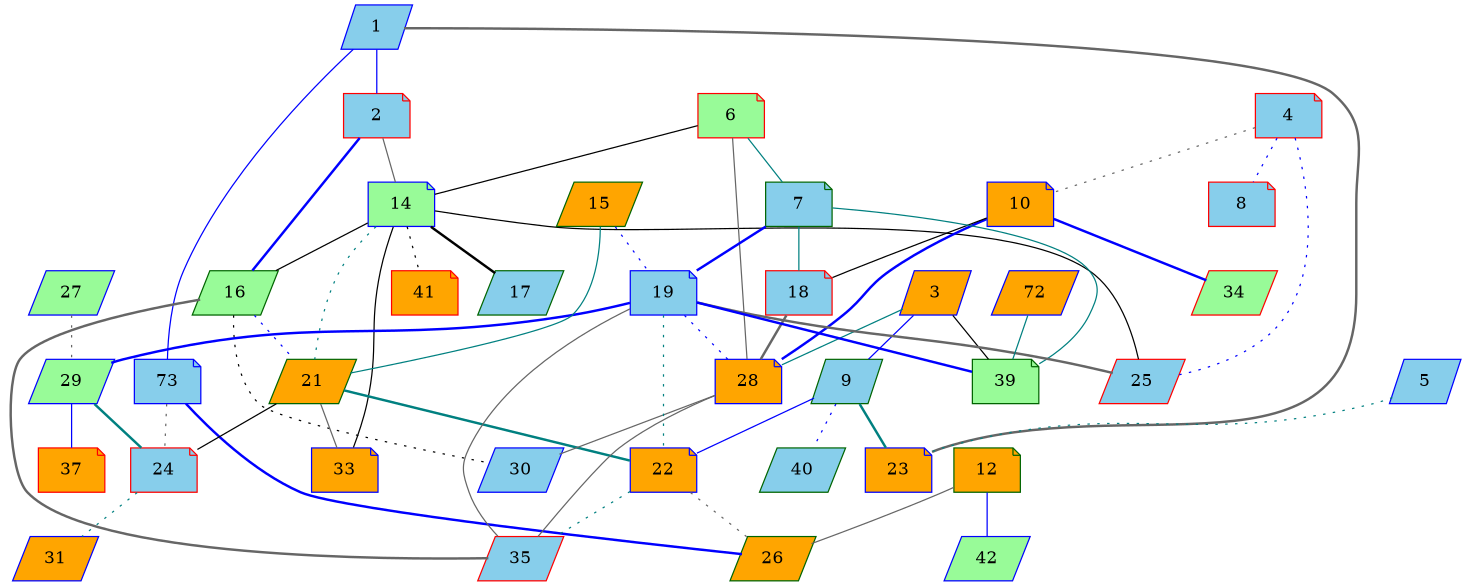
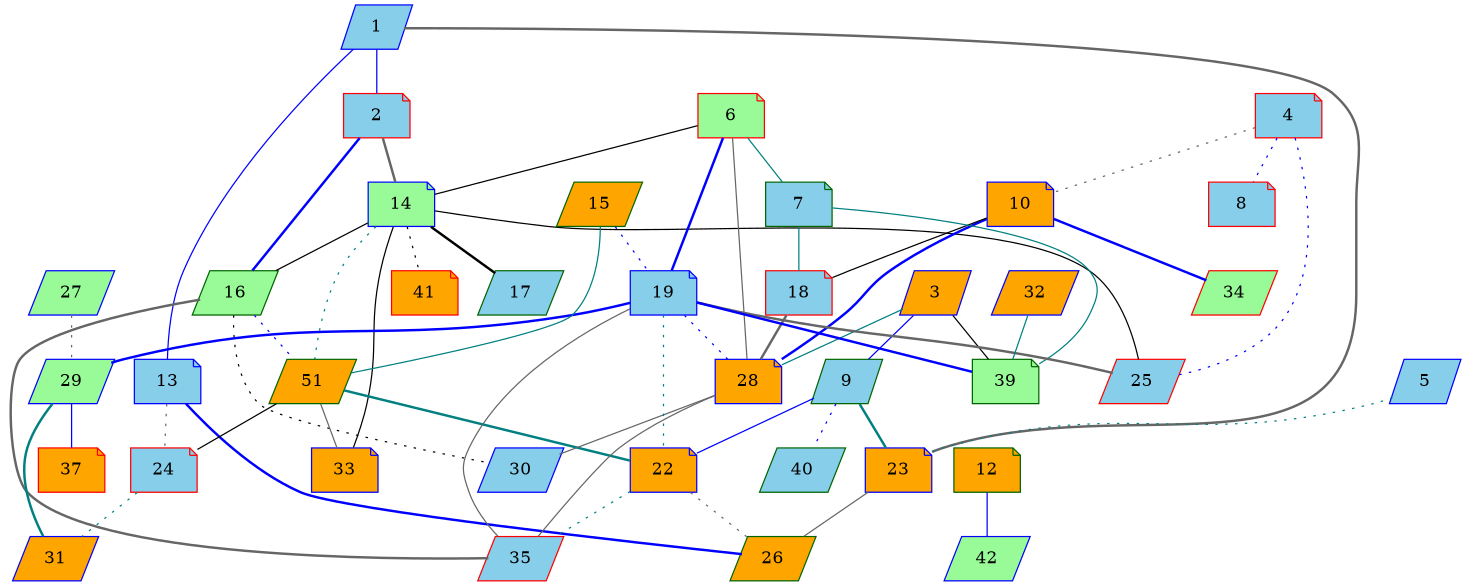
(389, 160) -> (389, 160)
(731, 249) -> (697, 204)
(1035, 293) -> (1035, 293)
(168, 381) -> (168, 381)
(313, 381) -> (313, 381)
(118, 426) -> (25, 465)
(883, 517) -> (836, 514)
